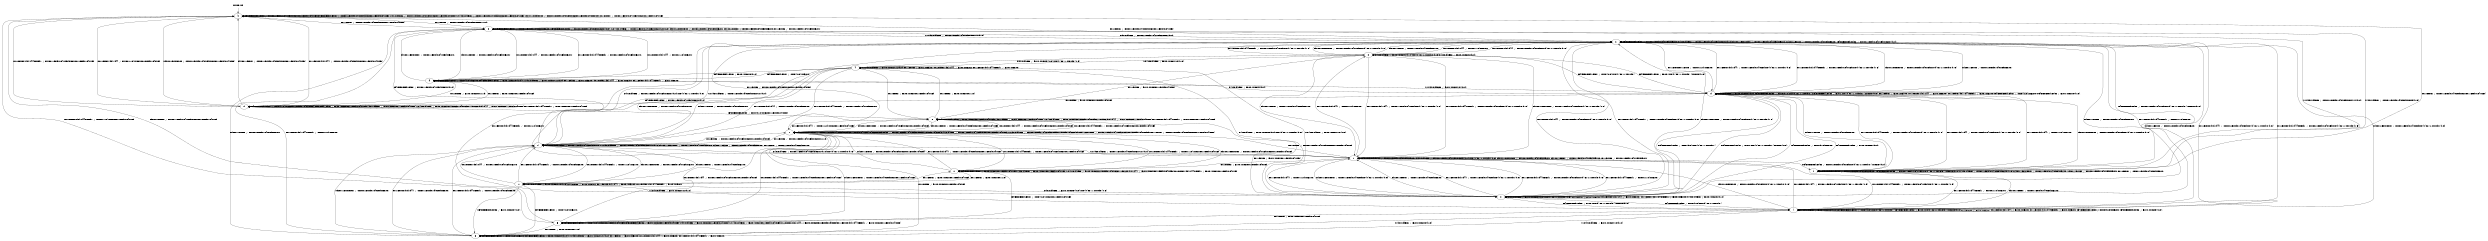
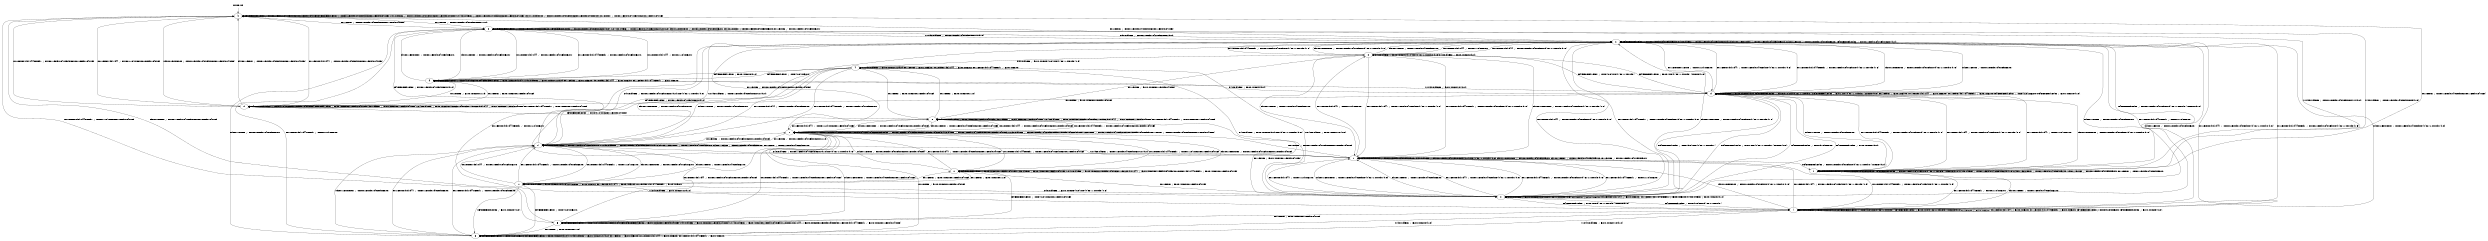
(1113, 61) -> none
(621, 112) -> (589, 115)
(1155, 168) -> (1228, 191)
